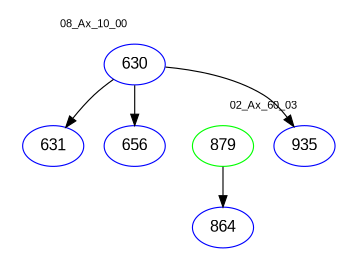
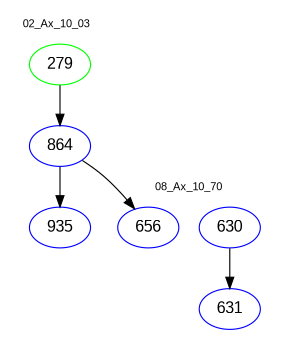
(94, 24) -> (189, 187)
(232, 80) -> (60, 181)
(135, 100) -> (116, 188)
(264, 106) -> (57, 24)
(223, 146) -> (60, 65)
